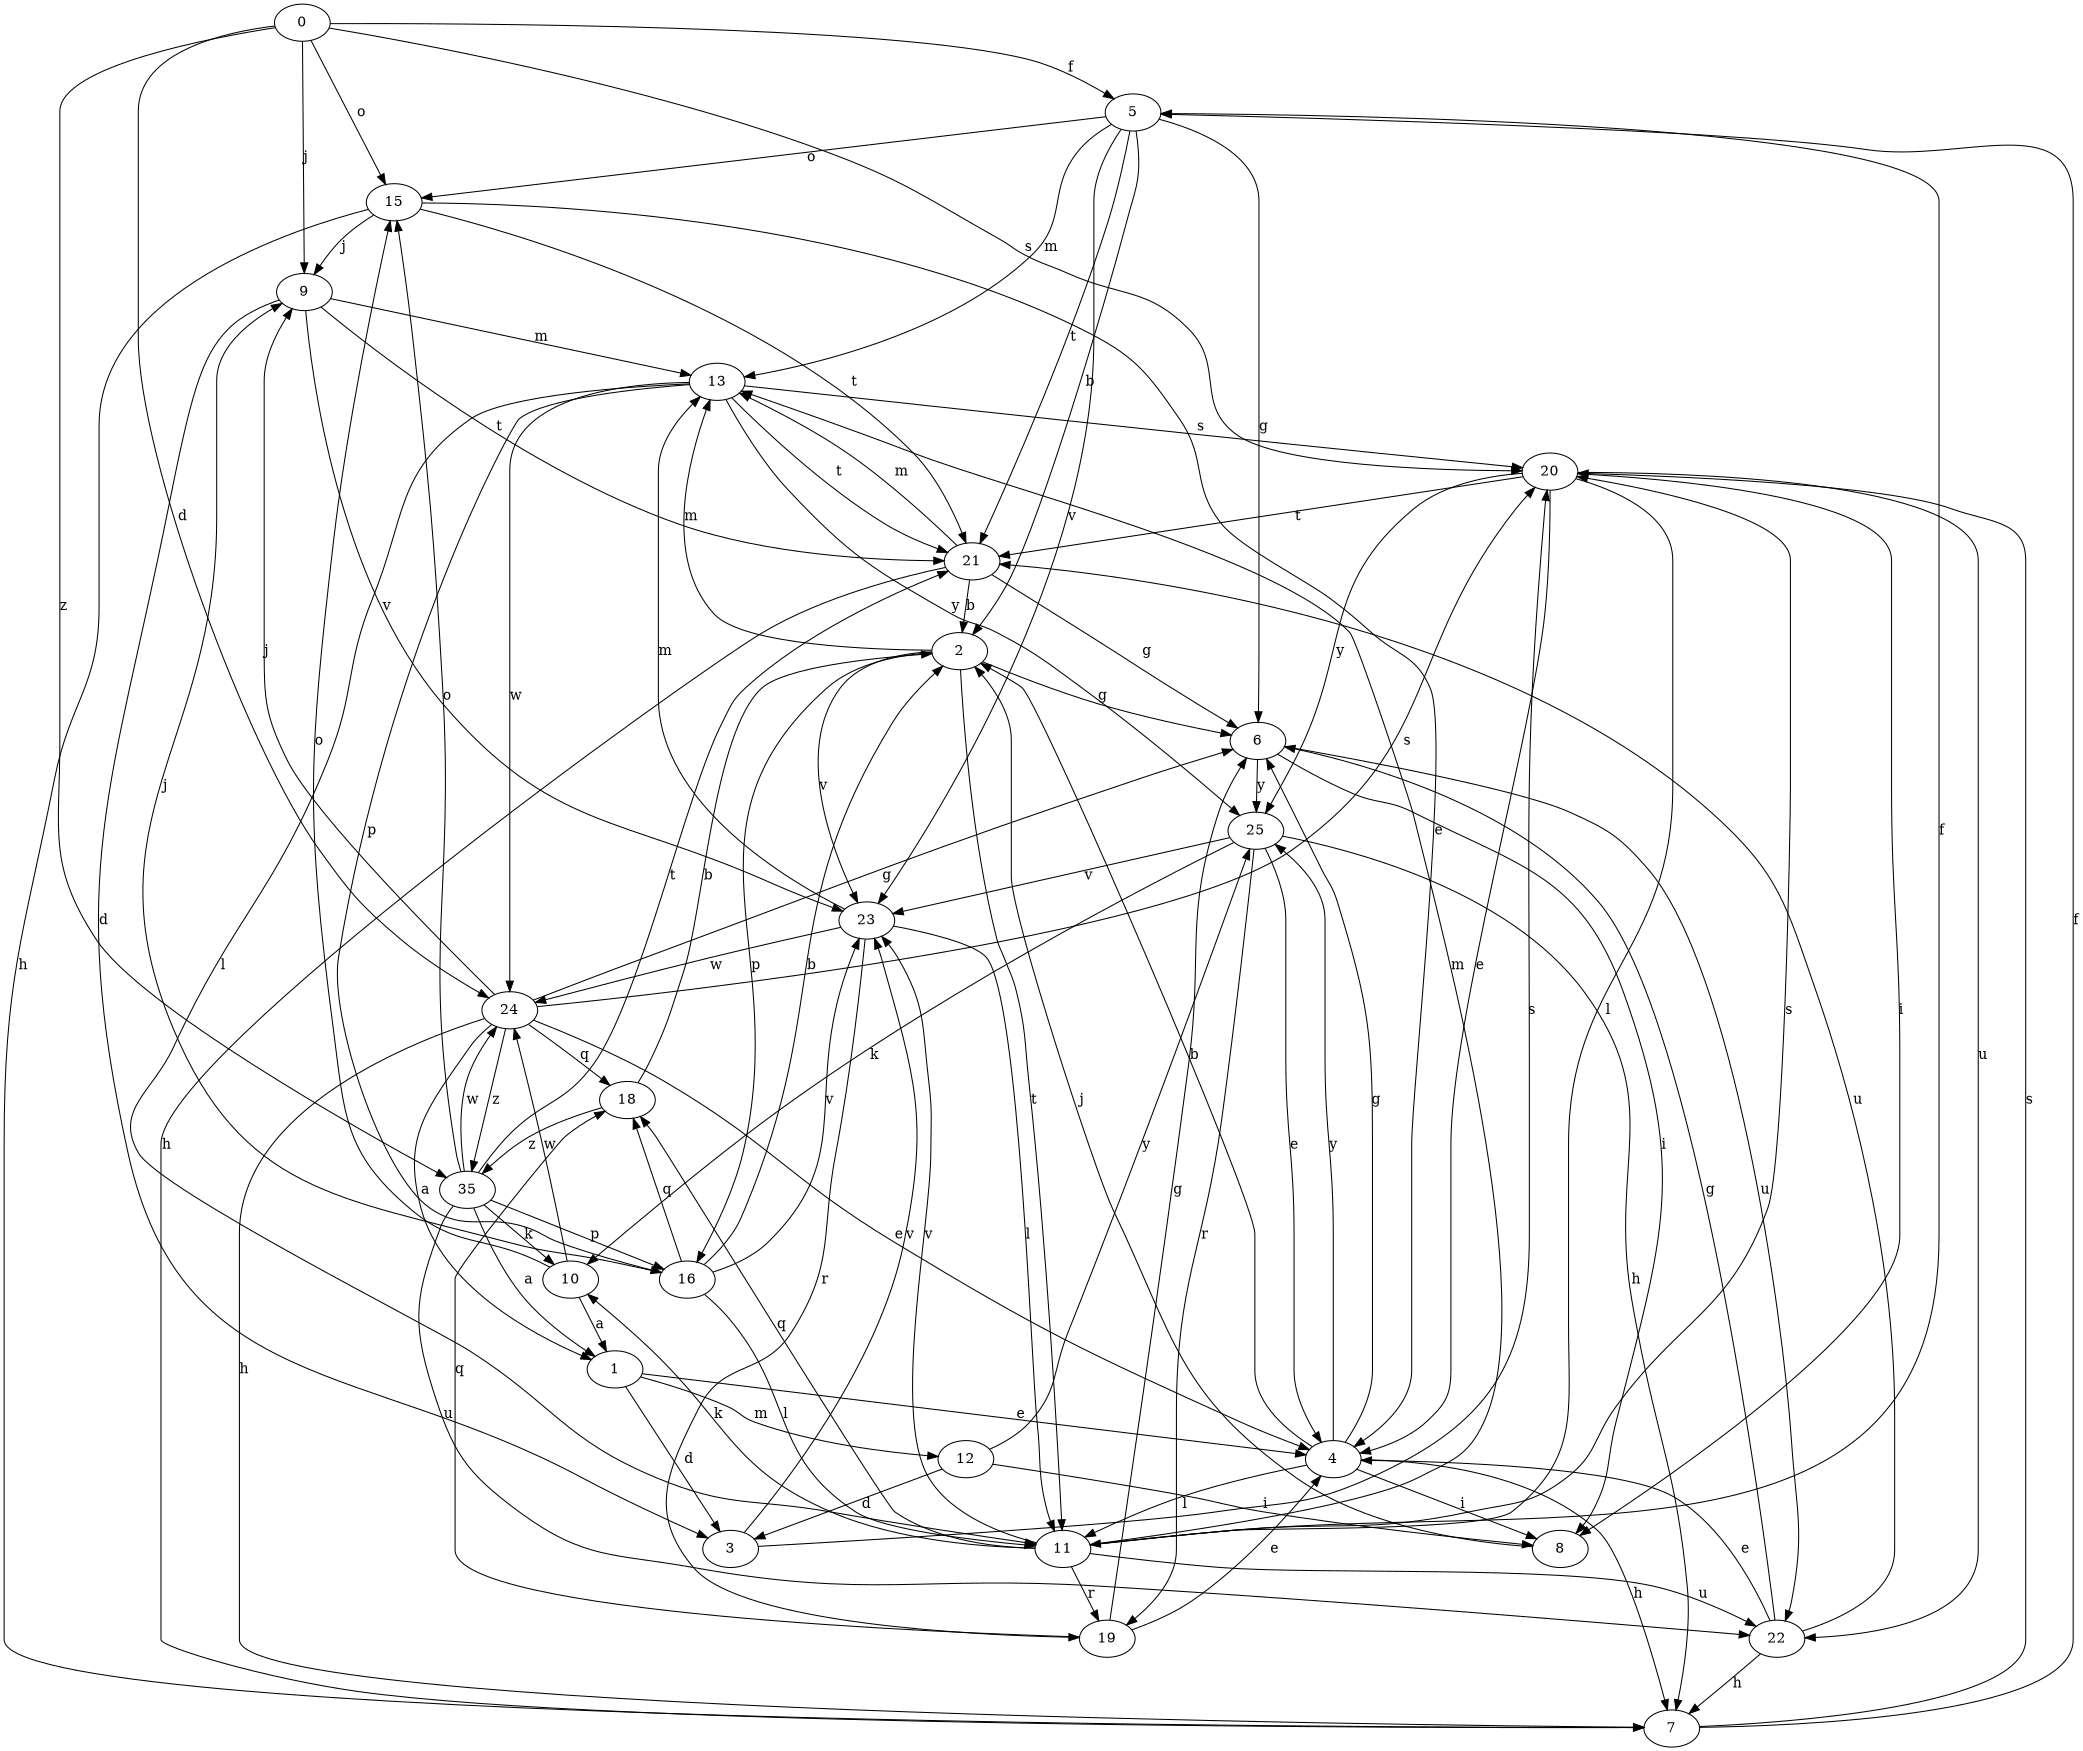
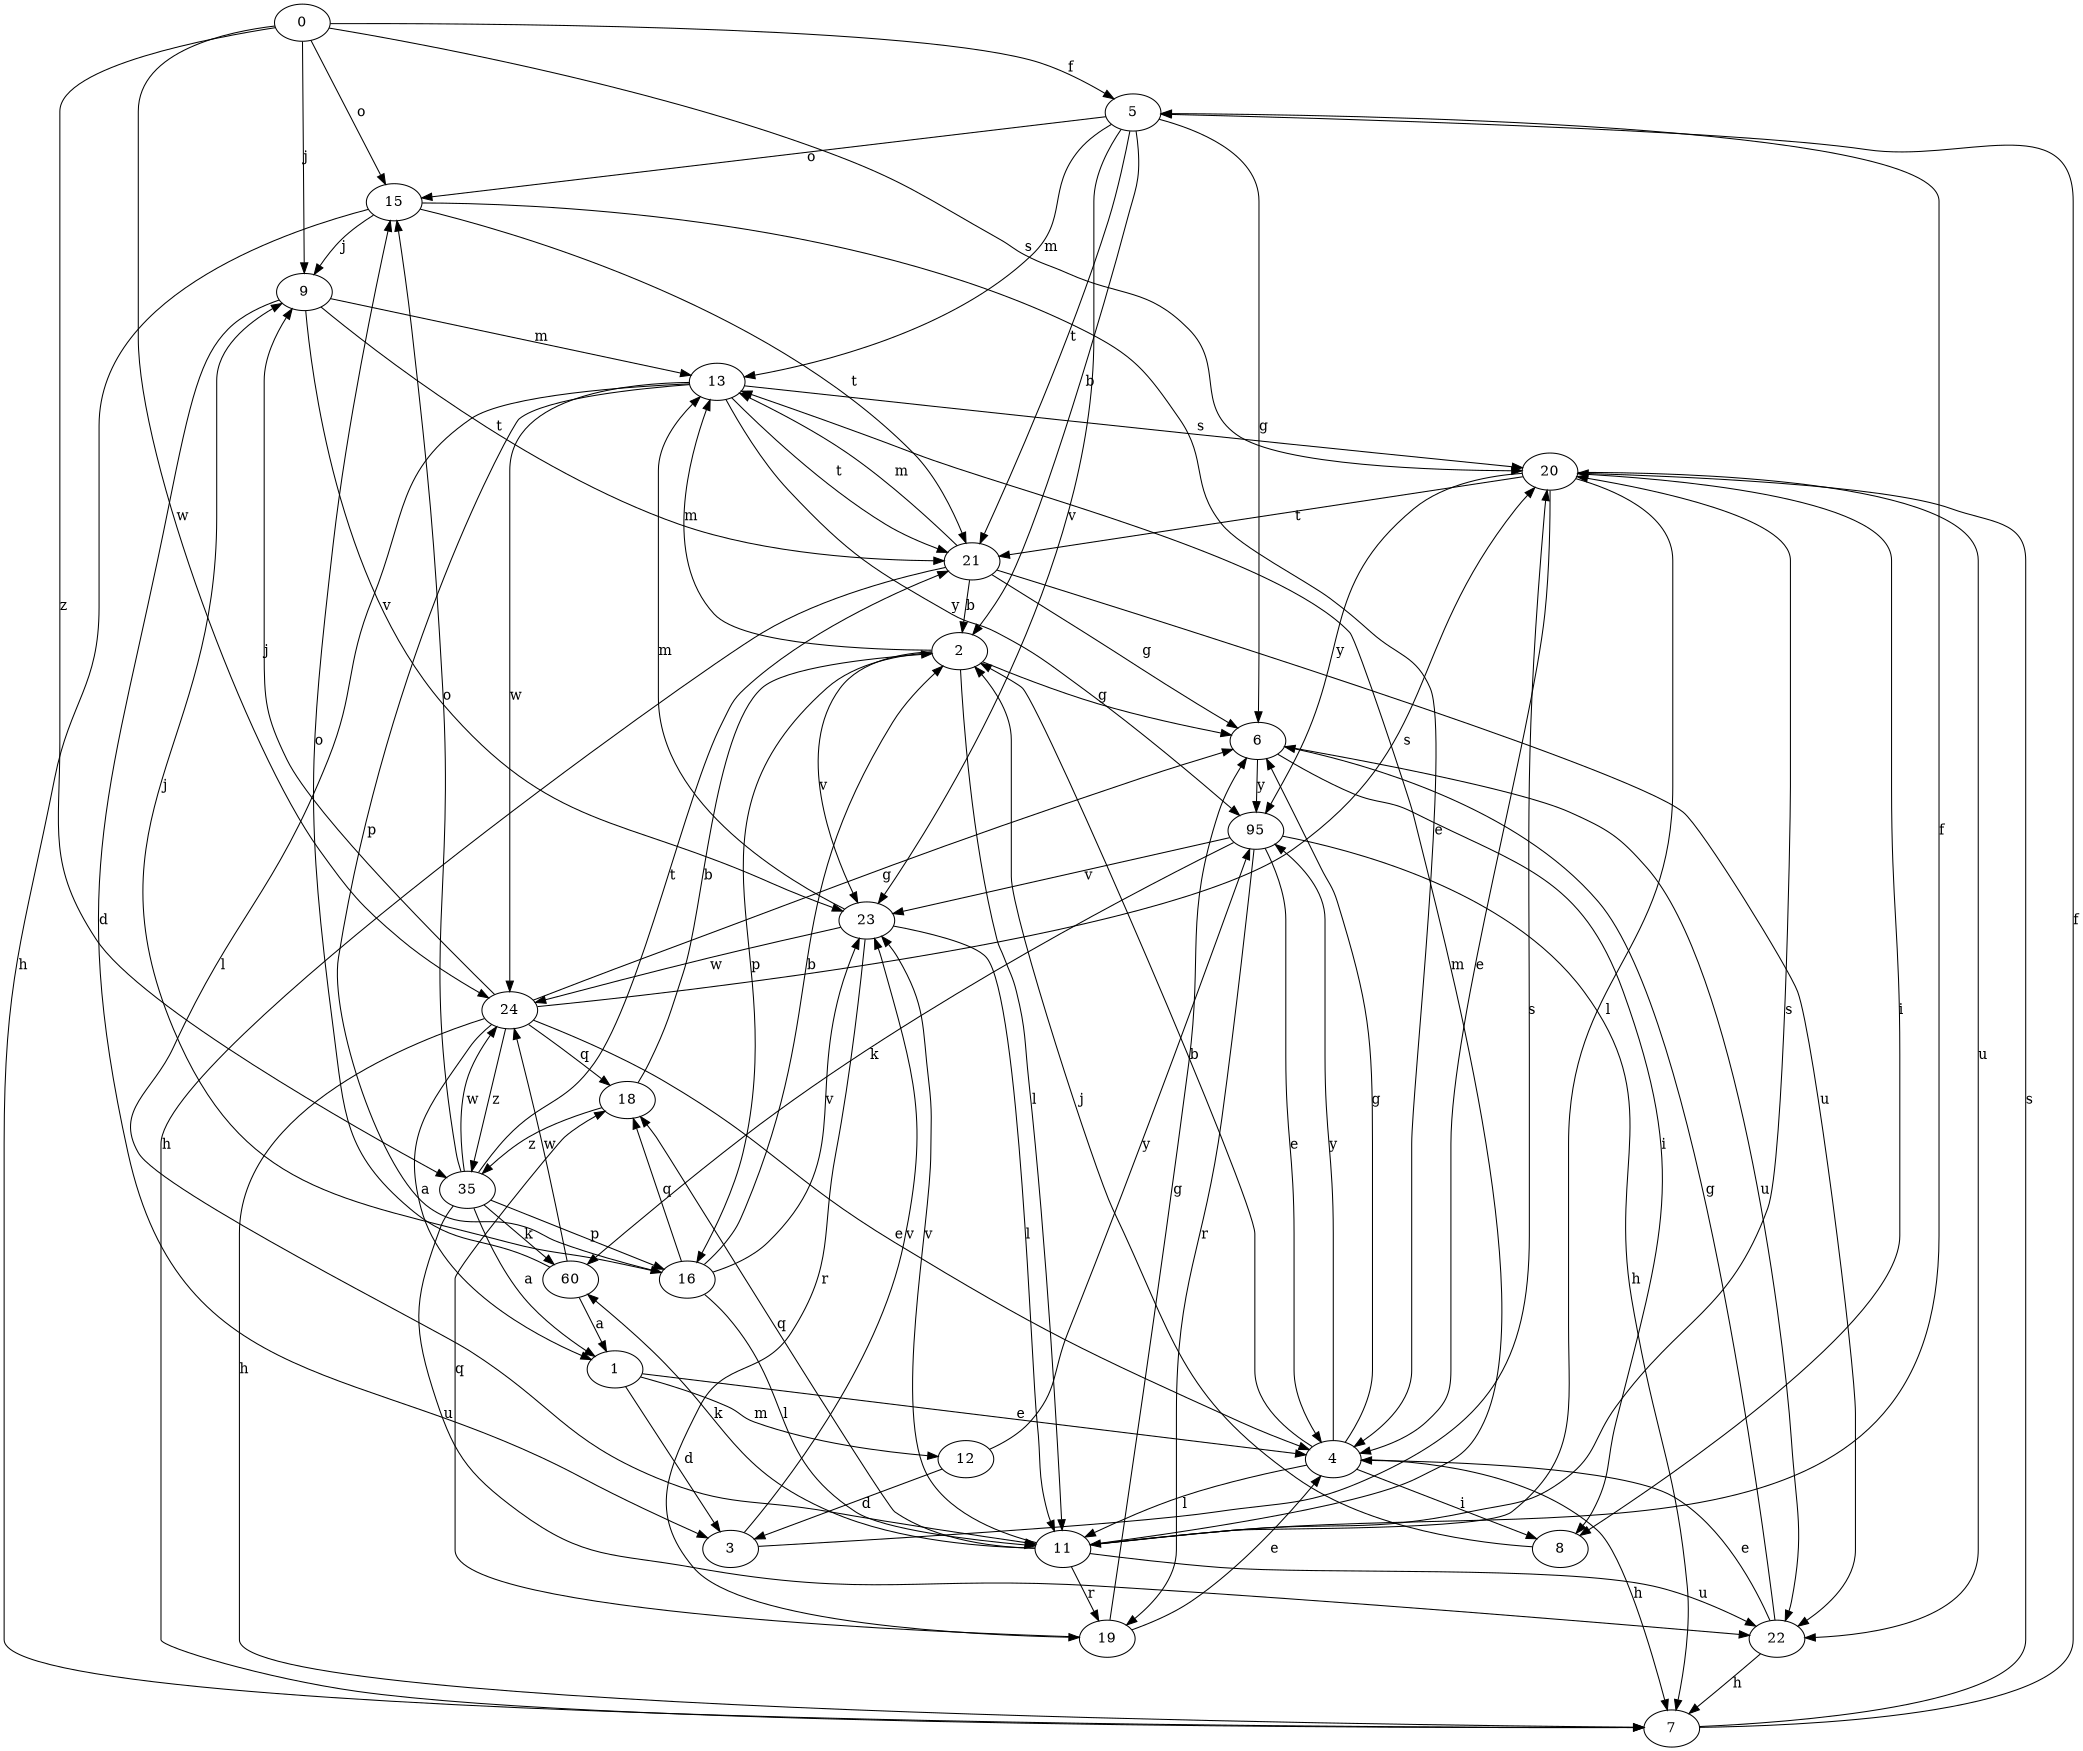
(183, 516) -> (183, 516)
(1256, 831) -> (1256, 831)
(1764, 869) -> (1724, 867)
(1035, 1100) -> (1035, 1100)
(571, 1280) -> (571, 1280)
(1217, 1502) -> none
